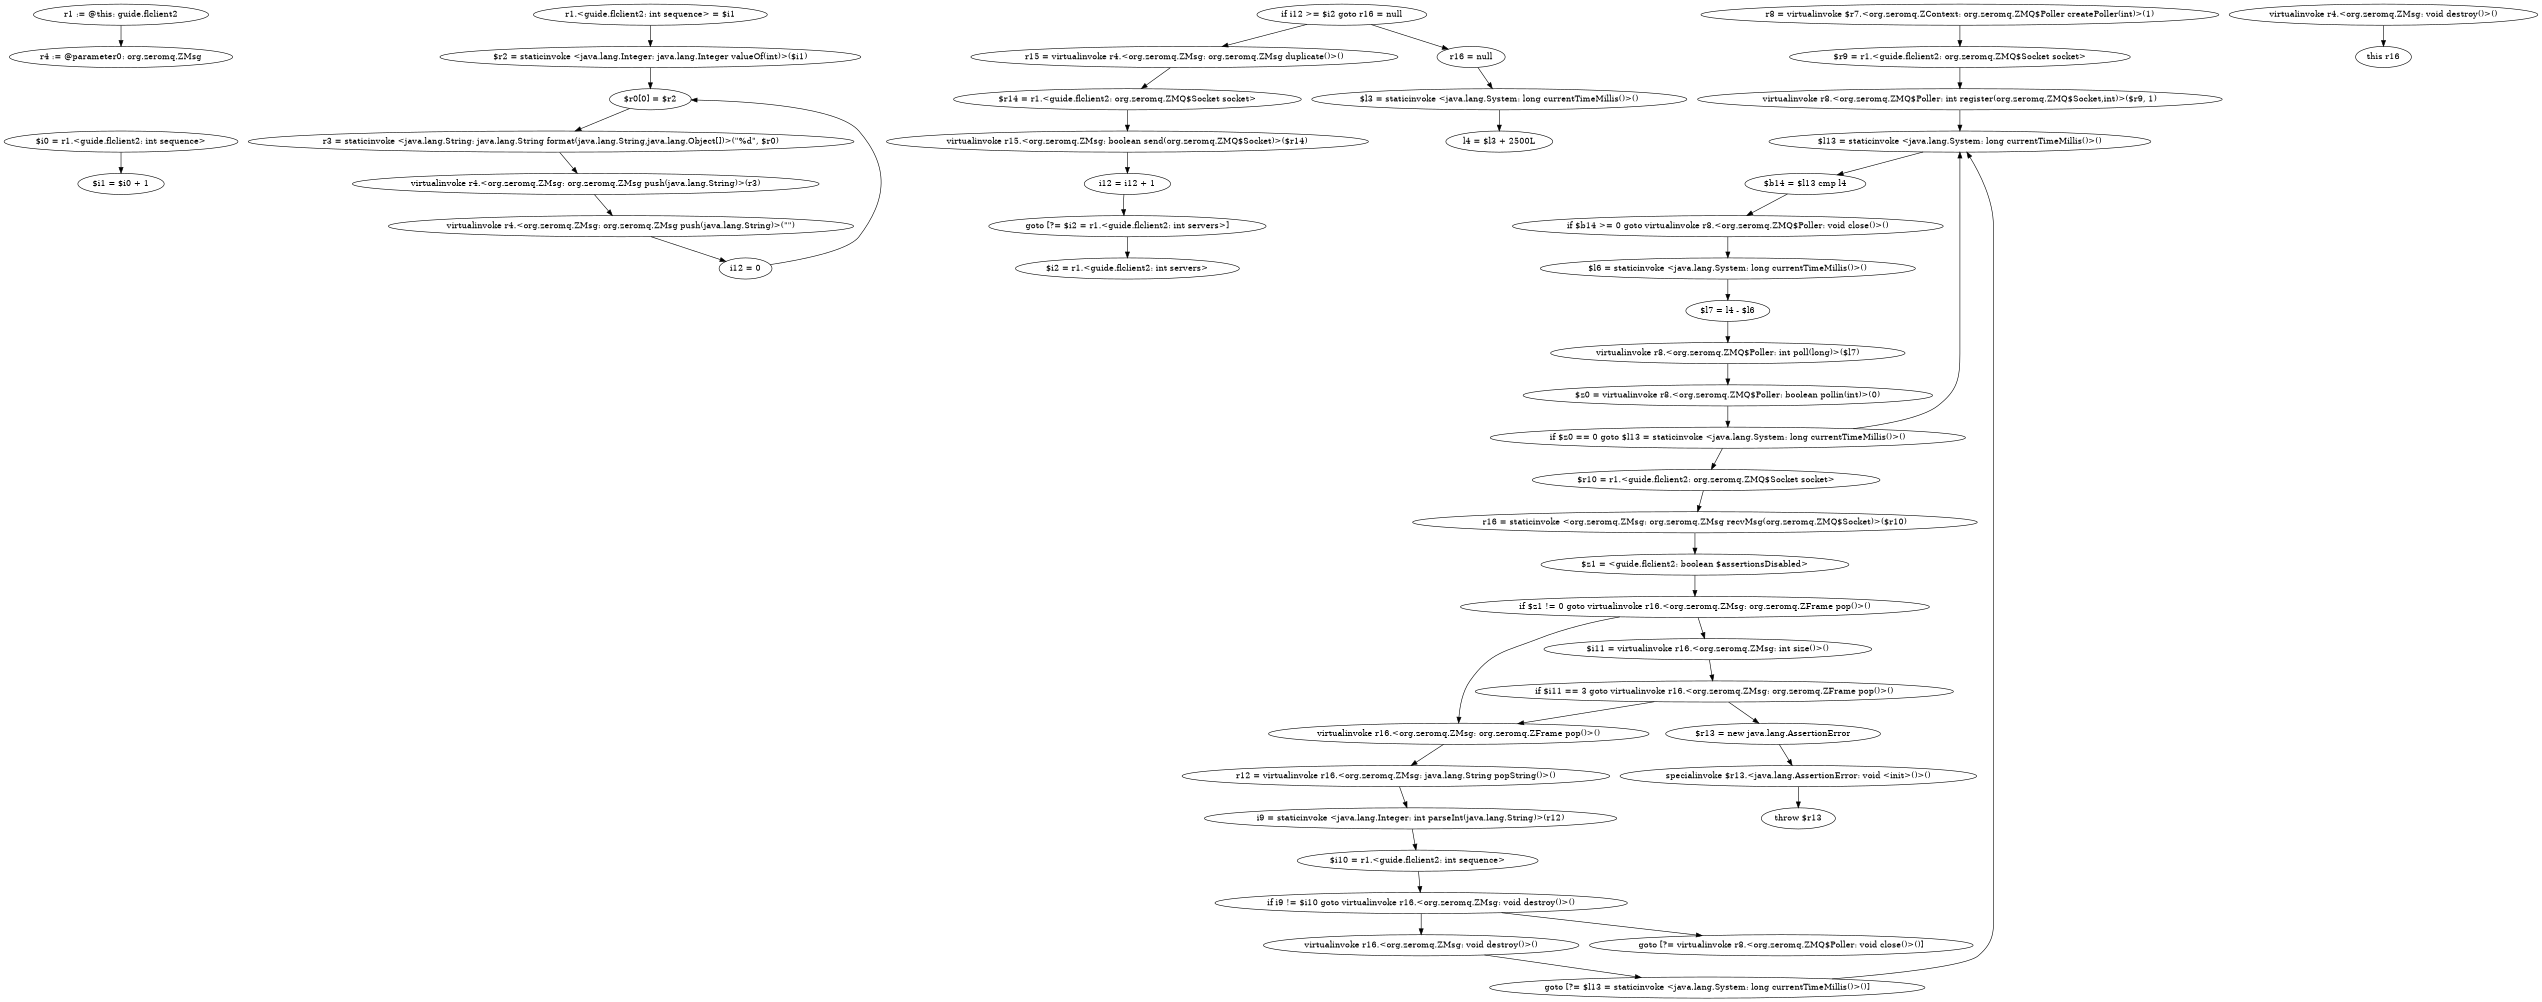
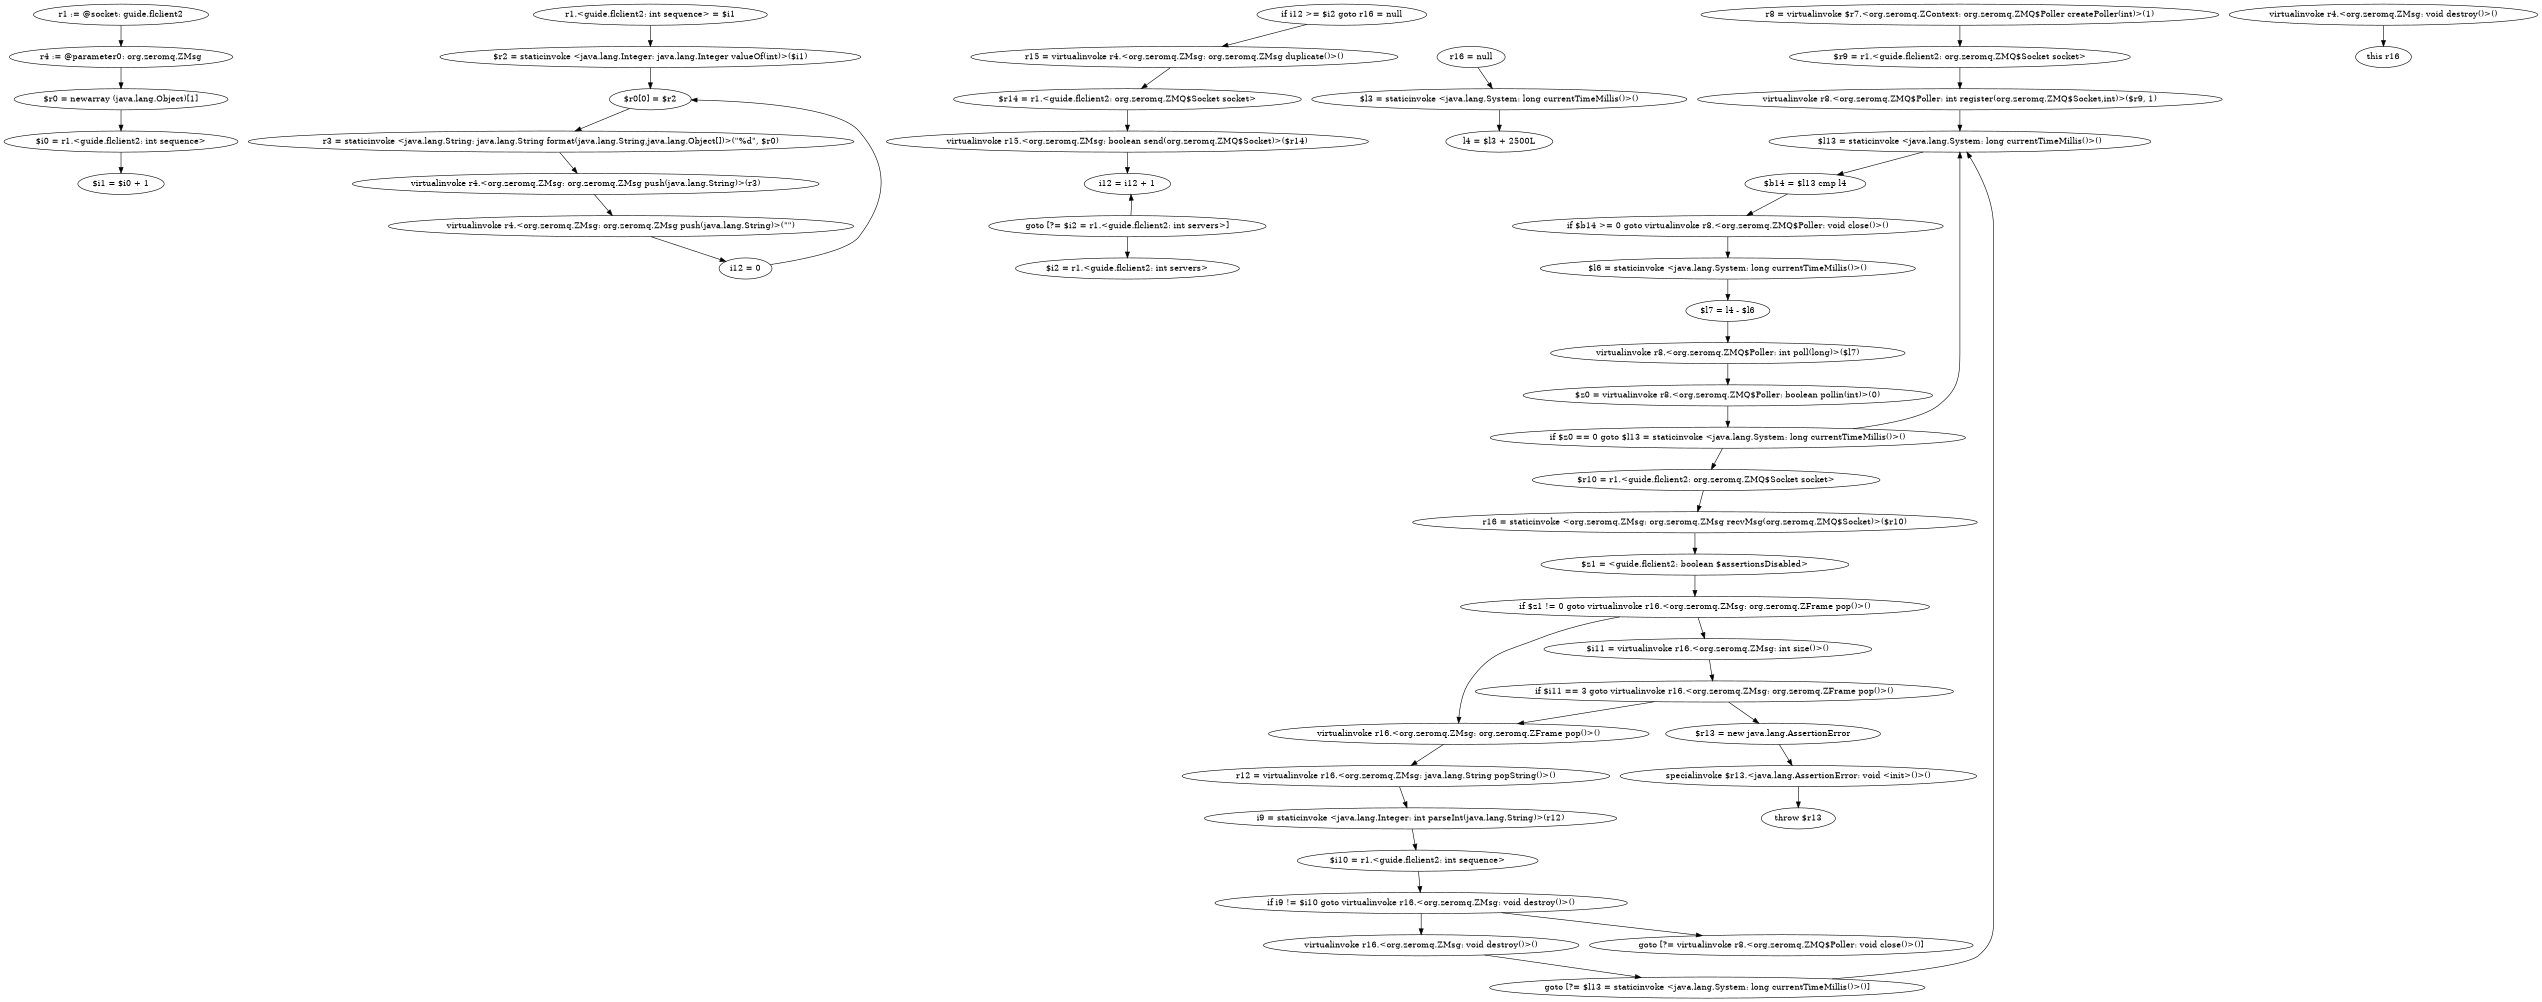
(121, 15) -> (121, 15)
(1407, 36) -> none
none -> (121, 99)
(1123, 202) -> (1131, 208)
